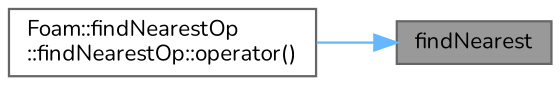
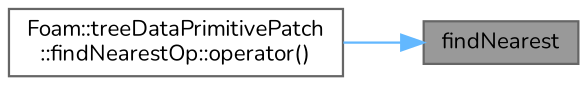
(163, 43) -> (176, 43)
